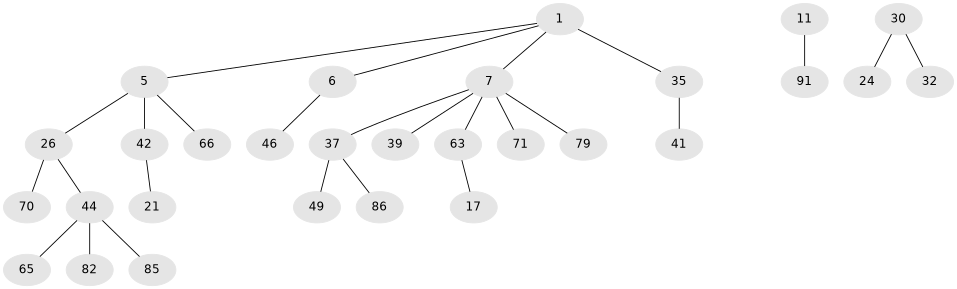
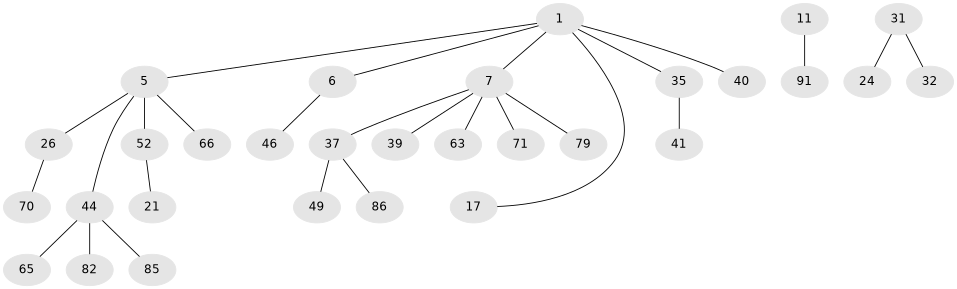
(899, 19) -> (899, 19)
none -> (742, 82)
(145, 145) -> (145, 145)
(69, 176) -> (108, 141)
(466, 176) -> (618, 154)
